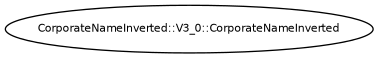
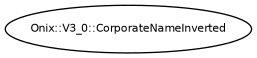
(189, 29) -> (128, 29)
